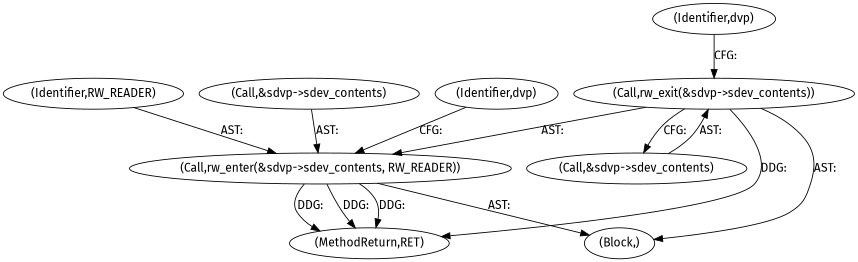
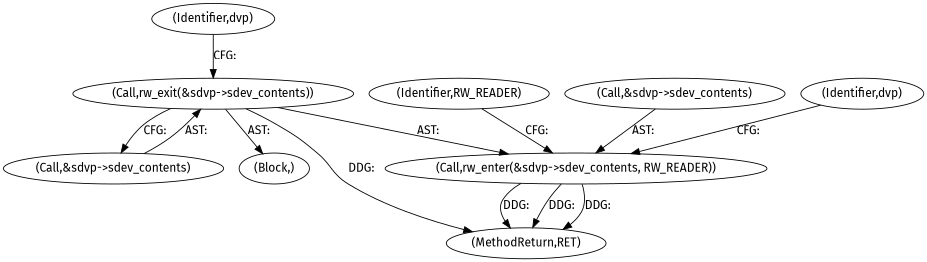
(234, 131) -> (539, 131)
(479, 208) -> none
